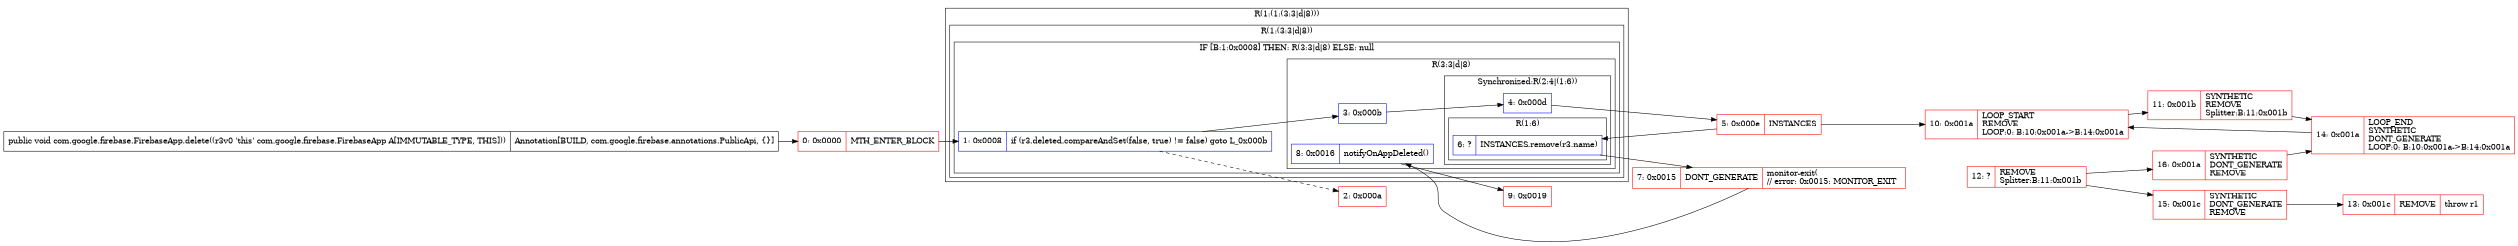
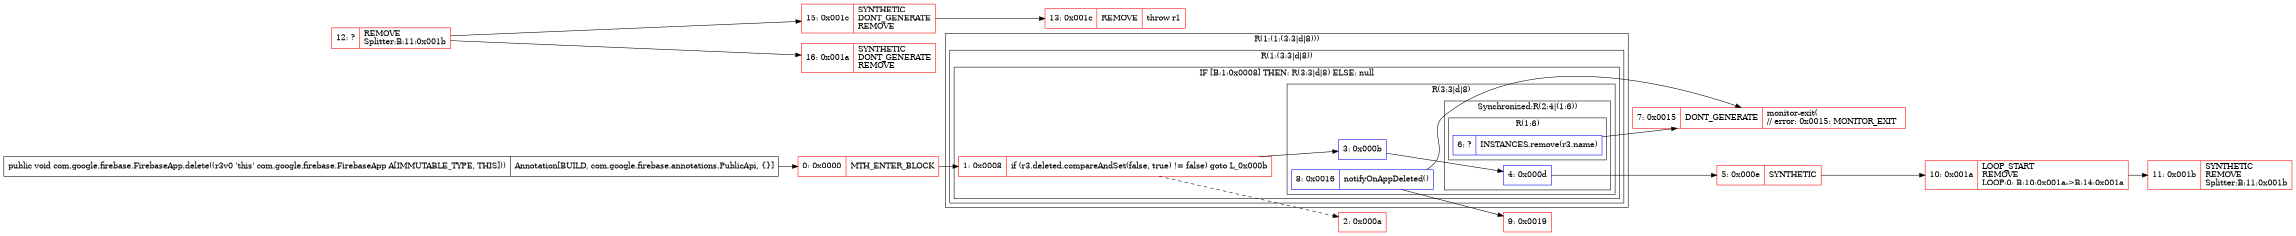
(1793, 124) -> (1793, 175)
(1662, 134) -> none
(2413, 135) -> none
(1115, 141) -> (1115, 166)
(1567, 241) -> (1557, 77)
